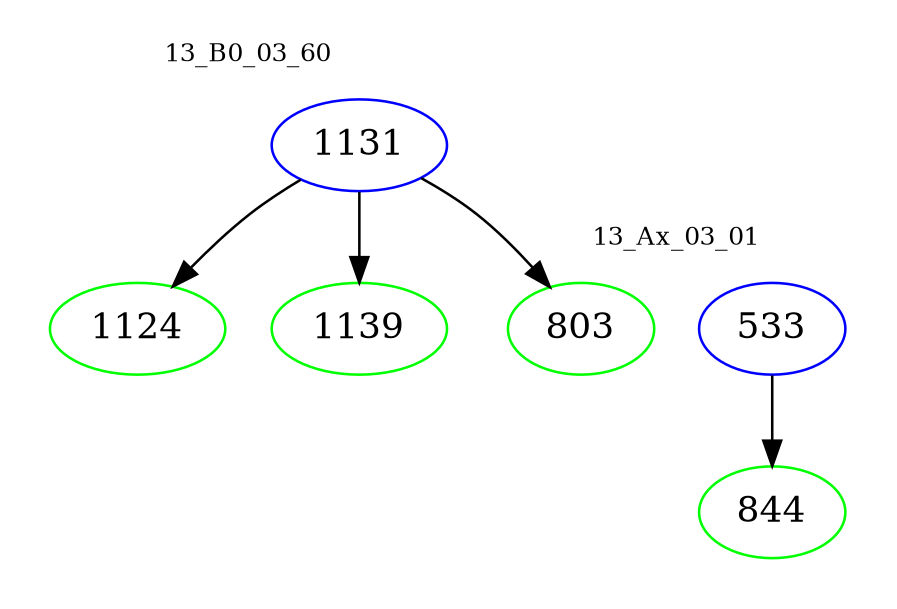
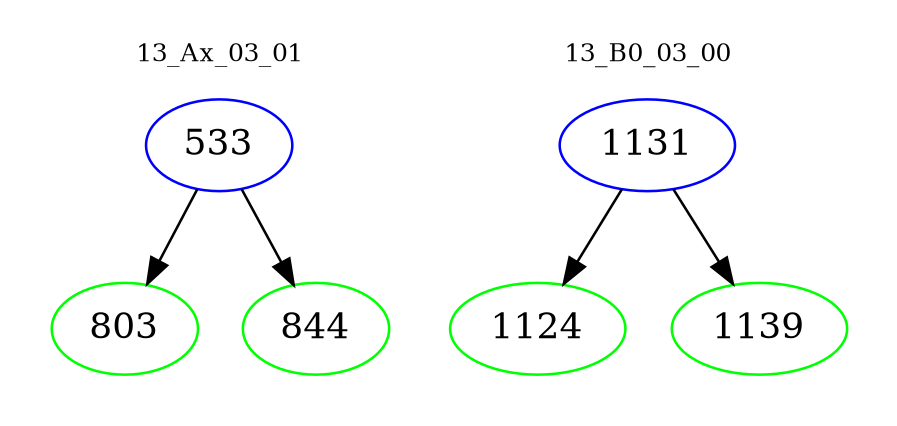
(248, 55) -> (649, 55)
(503, 237) -> (178, 225)
